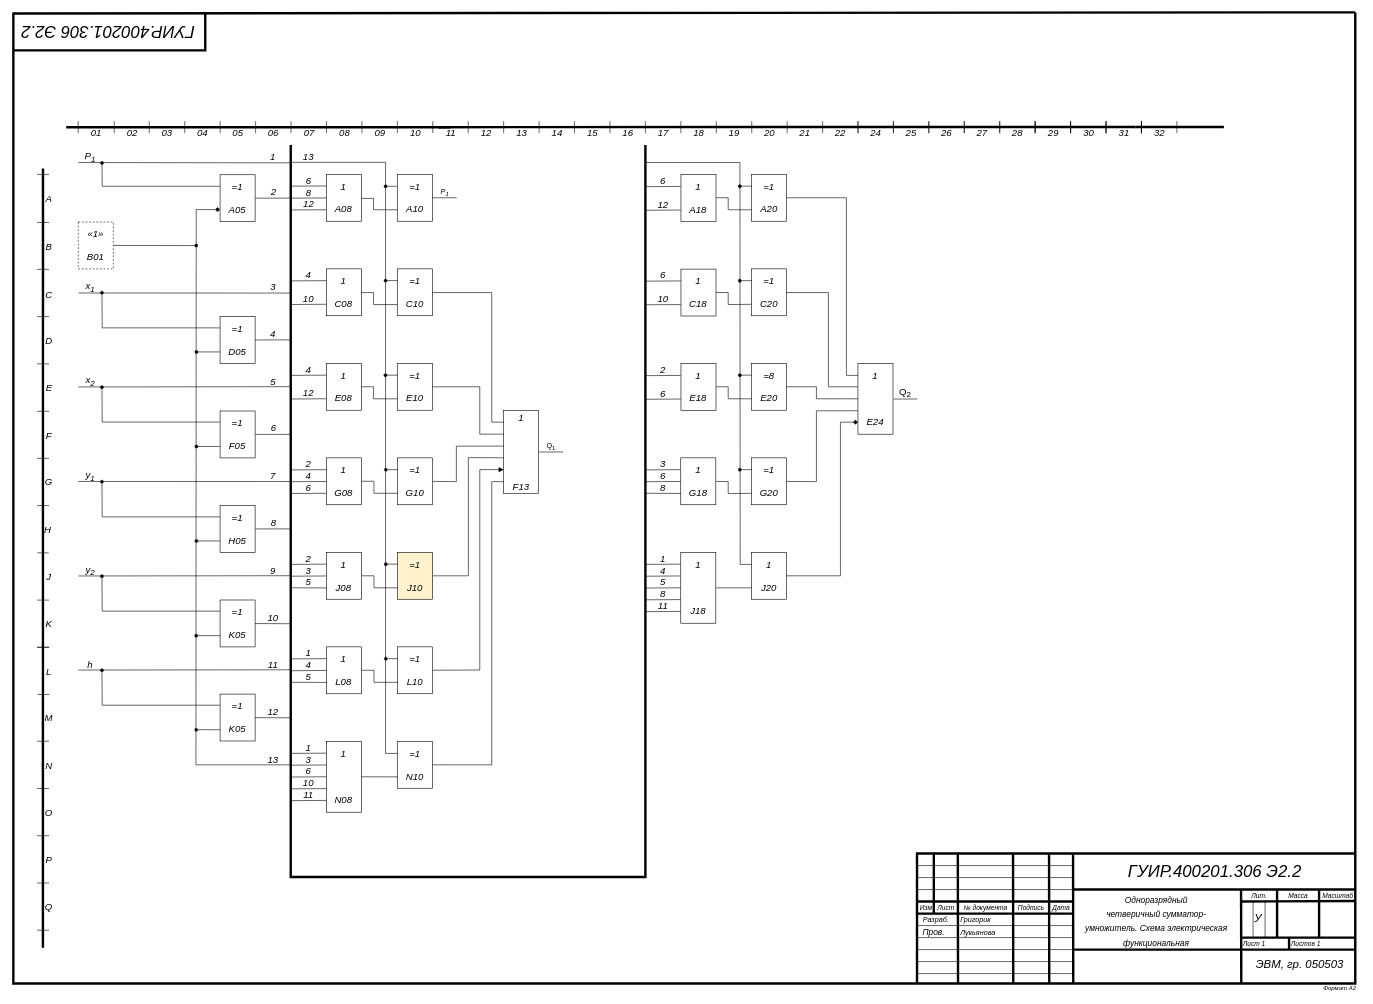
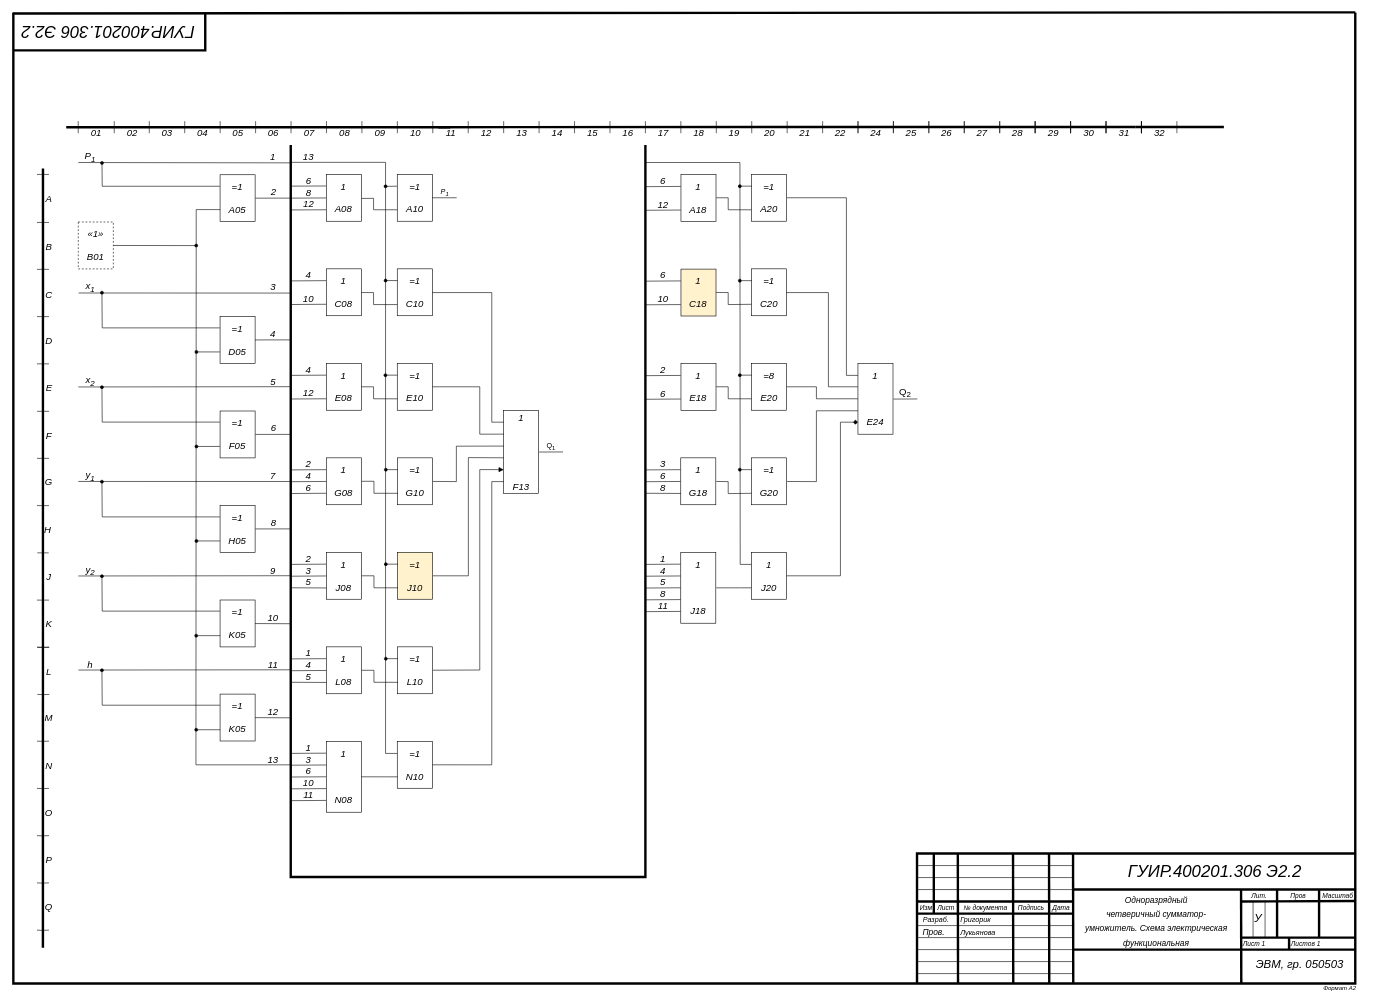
(214, 210) -> (217, 210)
(698, 292) -> (698, 292)
(1298, 896) -> (1298, 896)
